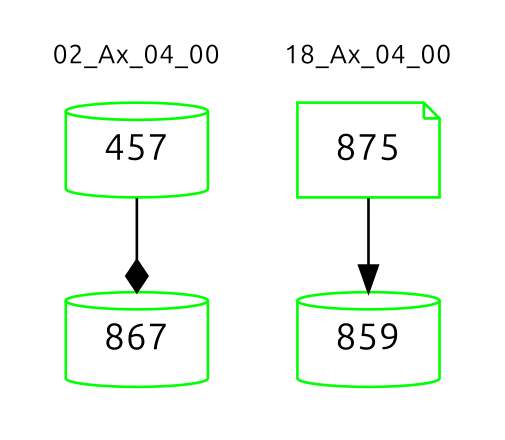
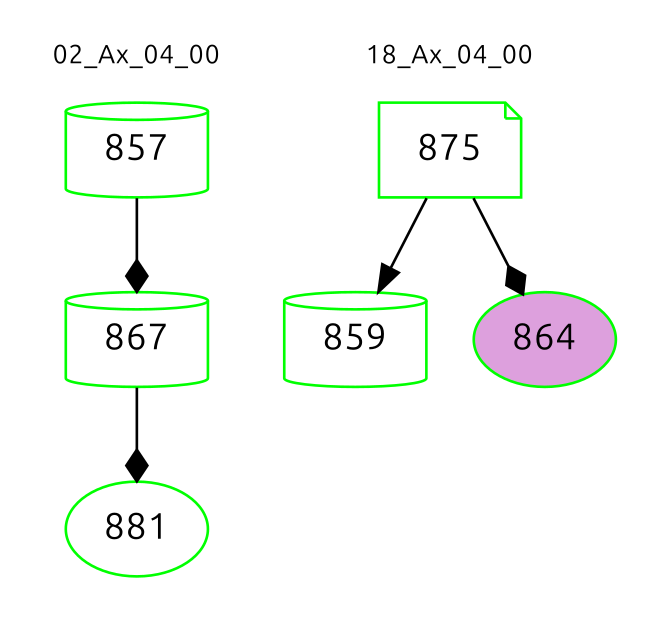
(137, 150) -> (137, 150)
none -> (545, 340)
none -> (137, 529)
